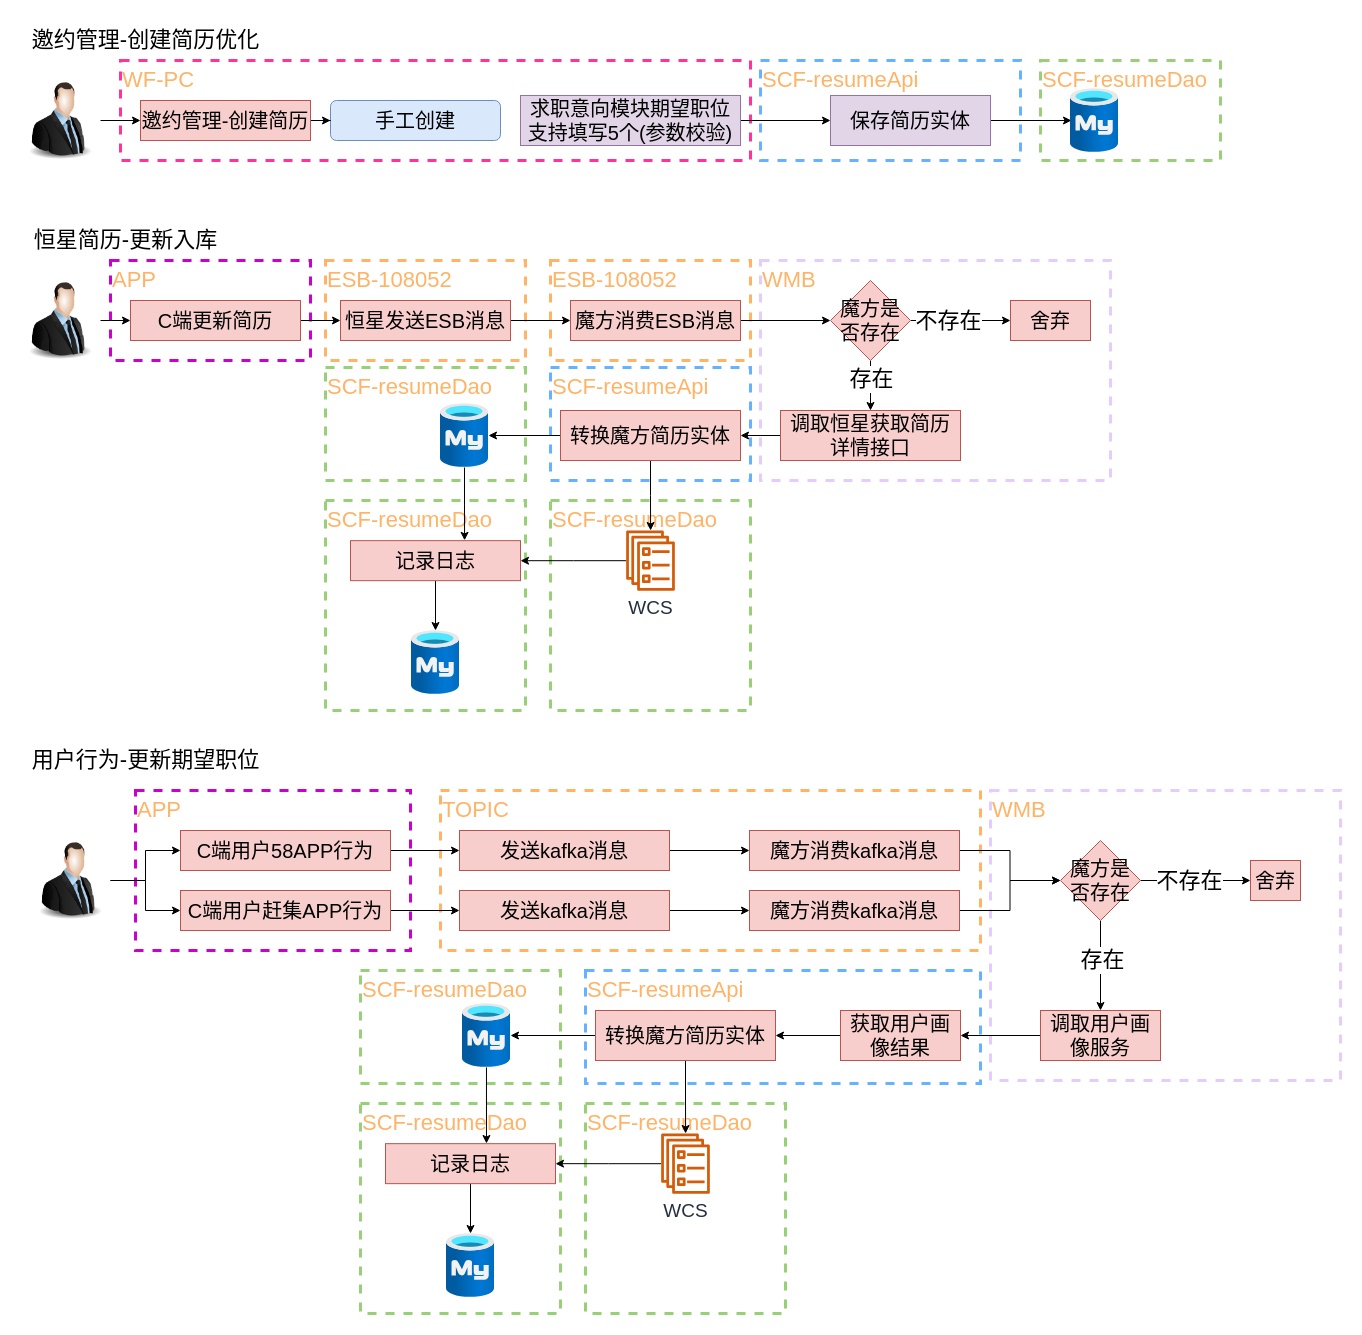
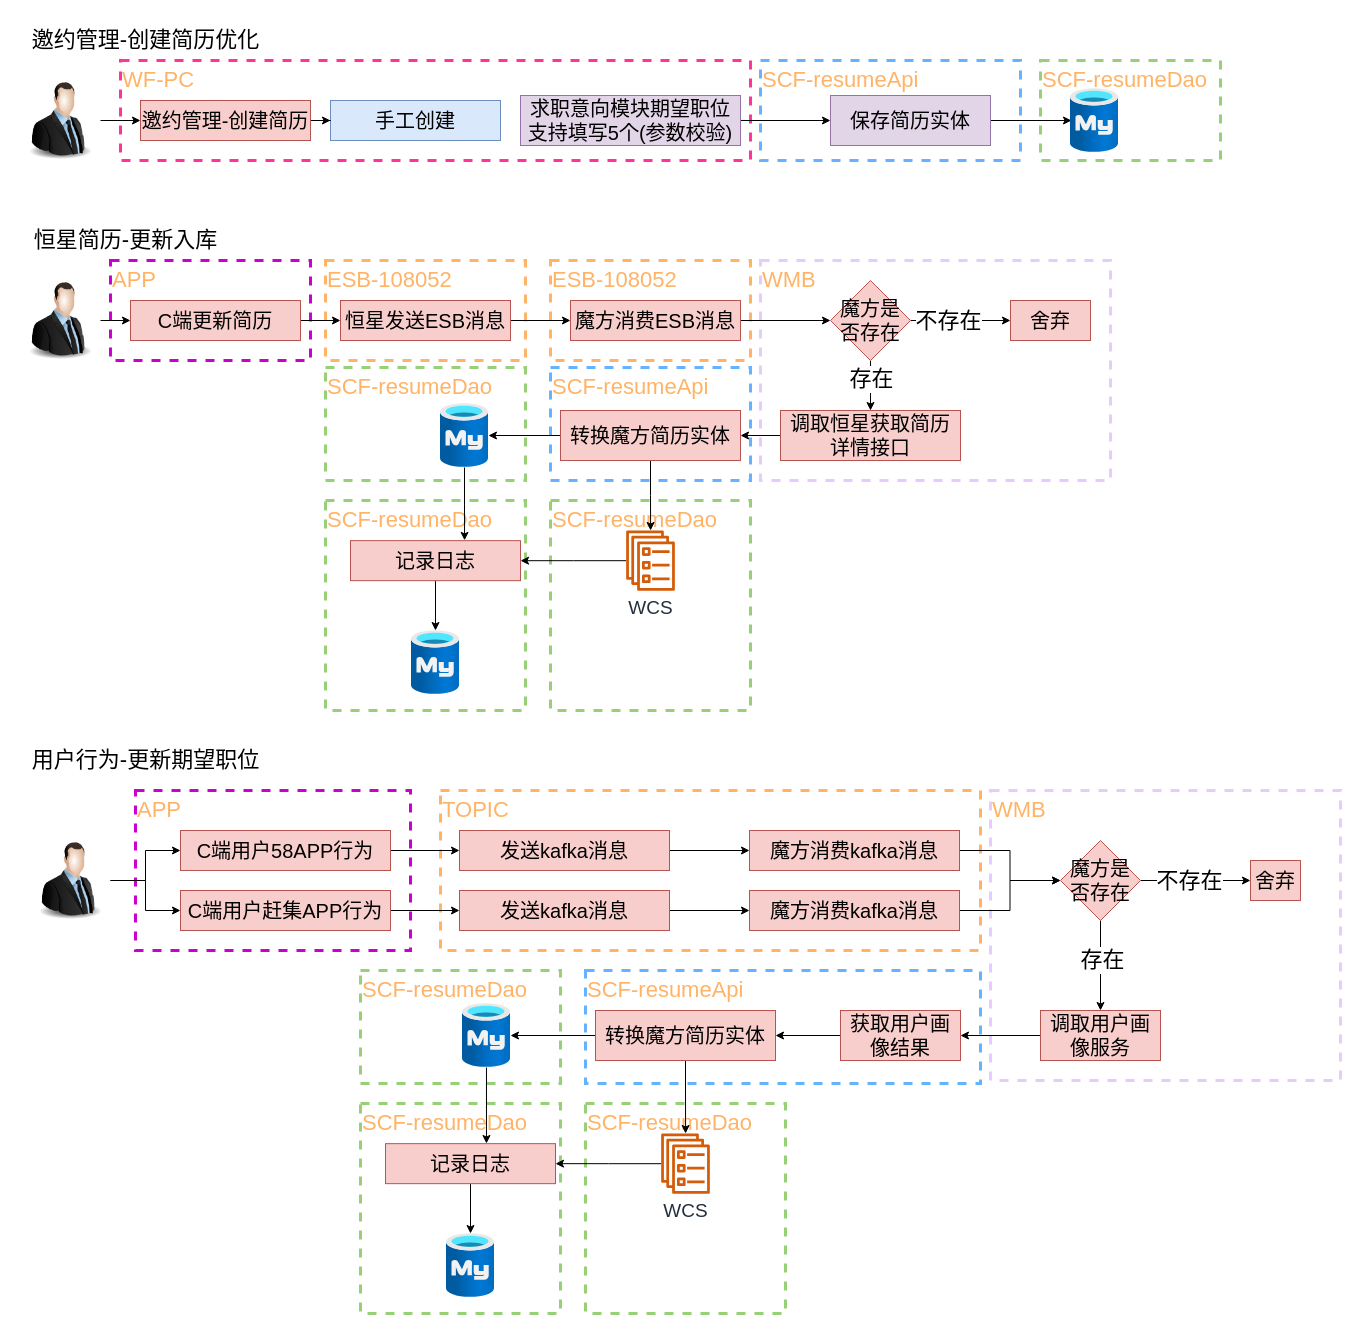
(416, 121) -> (416, 121)
